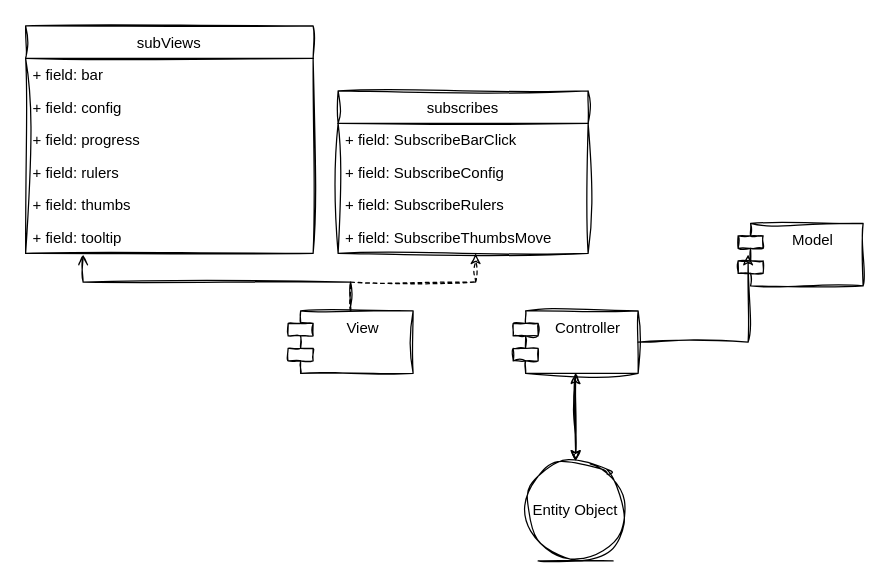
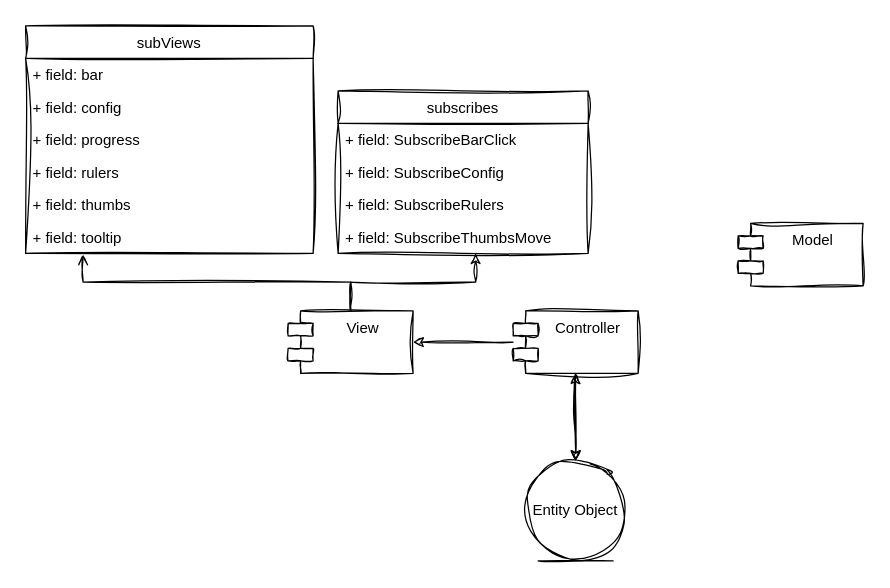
(411, 282) -> (411, 282)
(722, 342) -> (467, 342)
